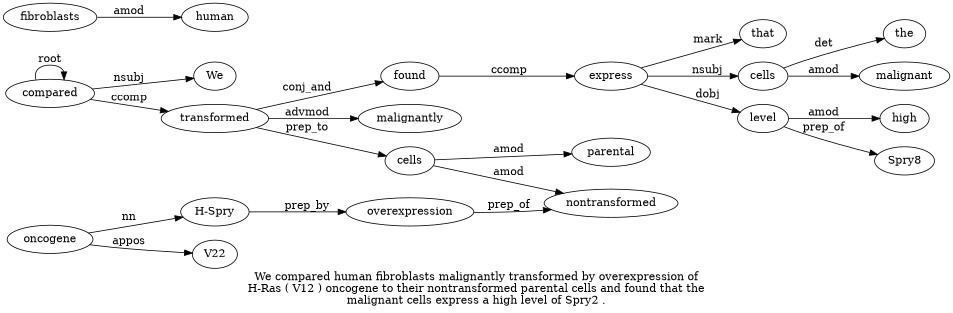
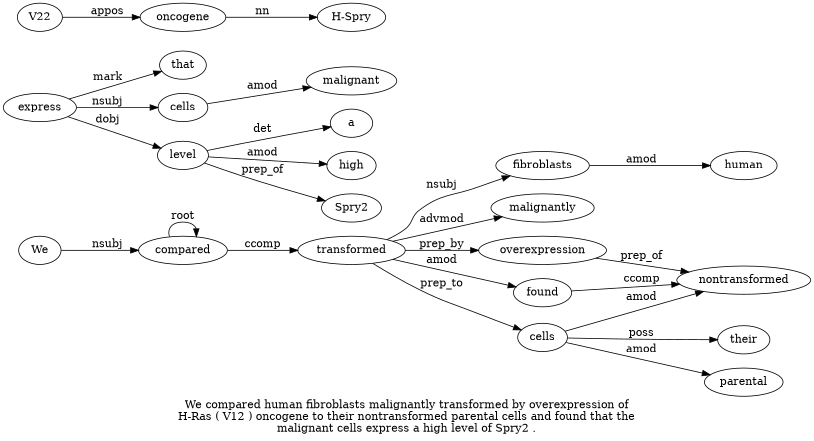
(905, 34) -> none
(503, 76) -> (622, 288)
(139, 84) -> (96, 250)
(307, 87) -> (442, 260)
none -> (352, 123)
(905, 161) -> (352, 208)
none -> (438, 199)
(294, 212) -> (438, 250)
(137, 249) -> (97, 17)
none -> (744, 340)
